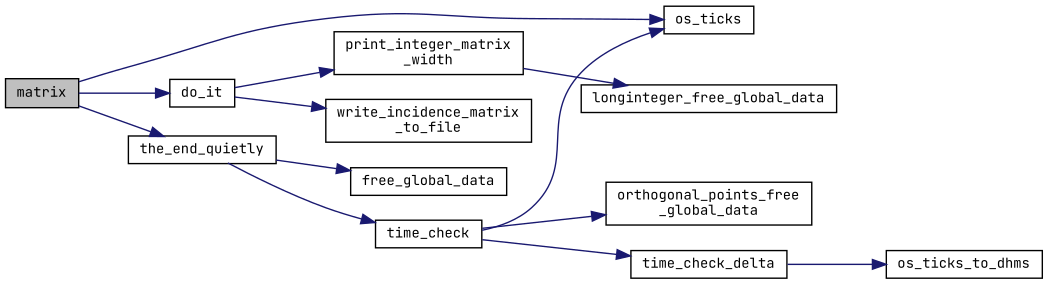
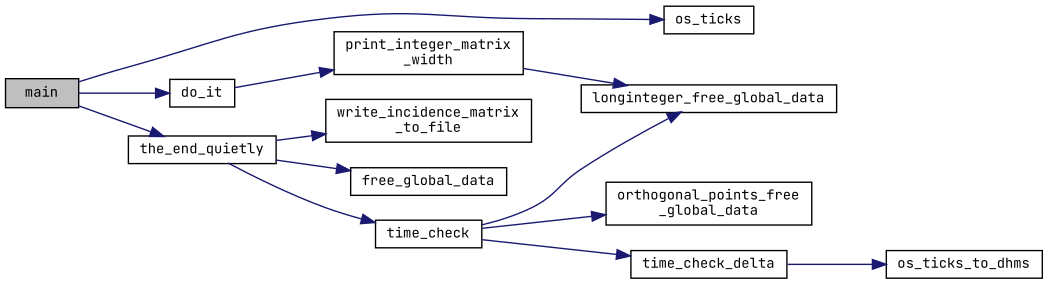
(42, 93) -> (42, 93)
(273, 102) -> (294, 138)
(558, 128) -> (575, 173)
